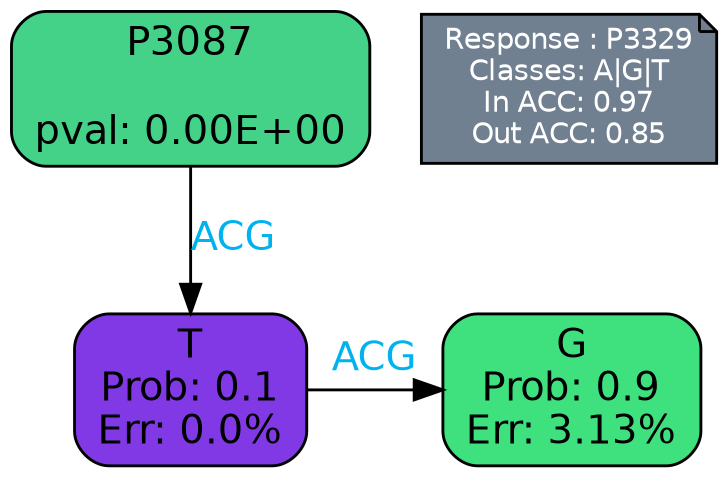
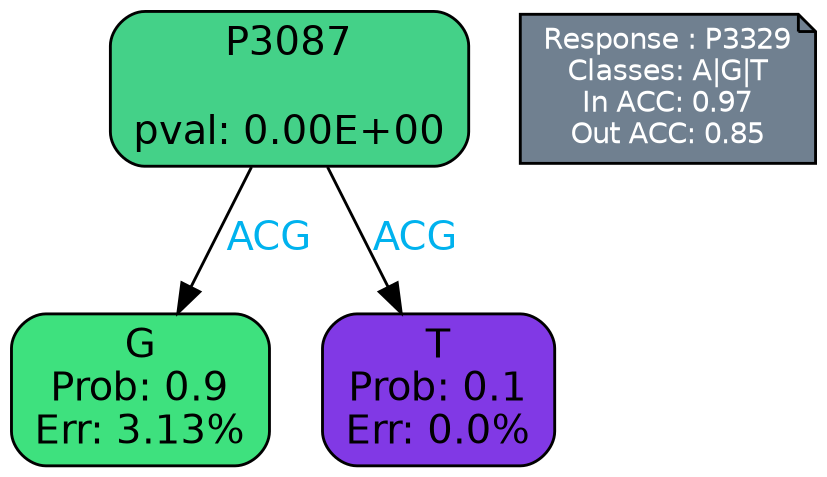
(360, 390) -> (221, 227)
